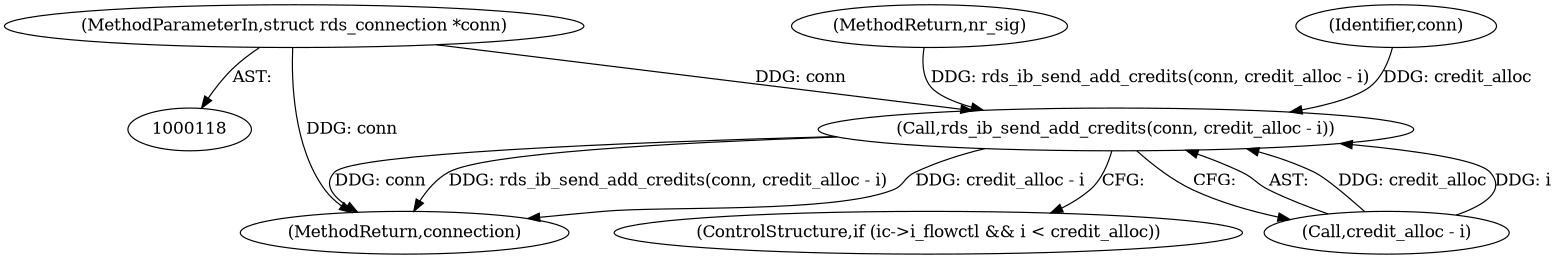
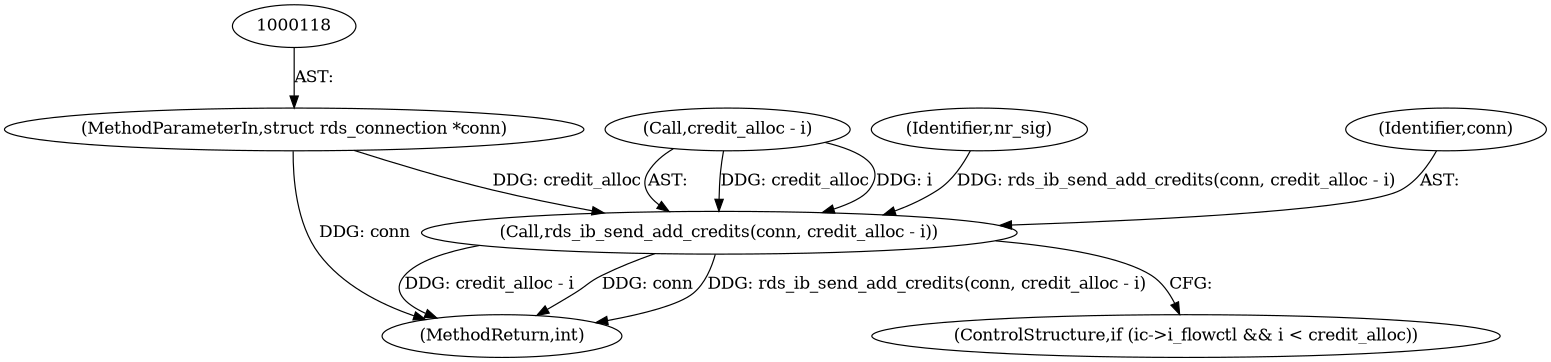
(929, 26) -> (979, 129)
(231, 70) -> (294, 72)
(801, 78) -> (567, 181)
(1457, 78) -> (1442, 181)
(1203, 194) -> none
(405, 233) -> (502, 336)
